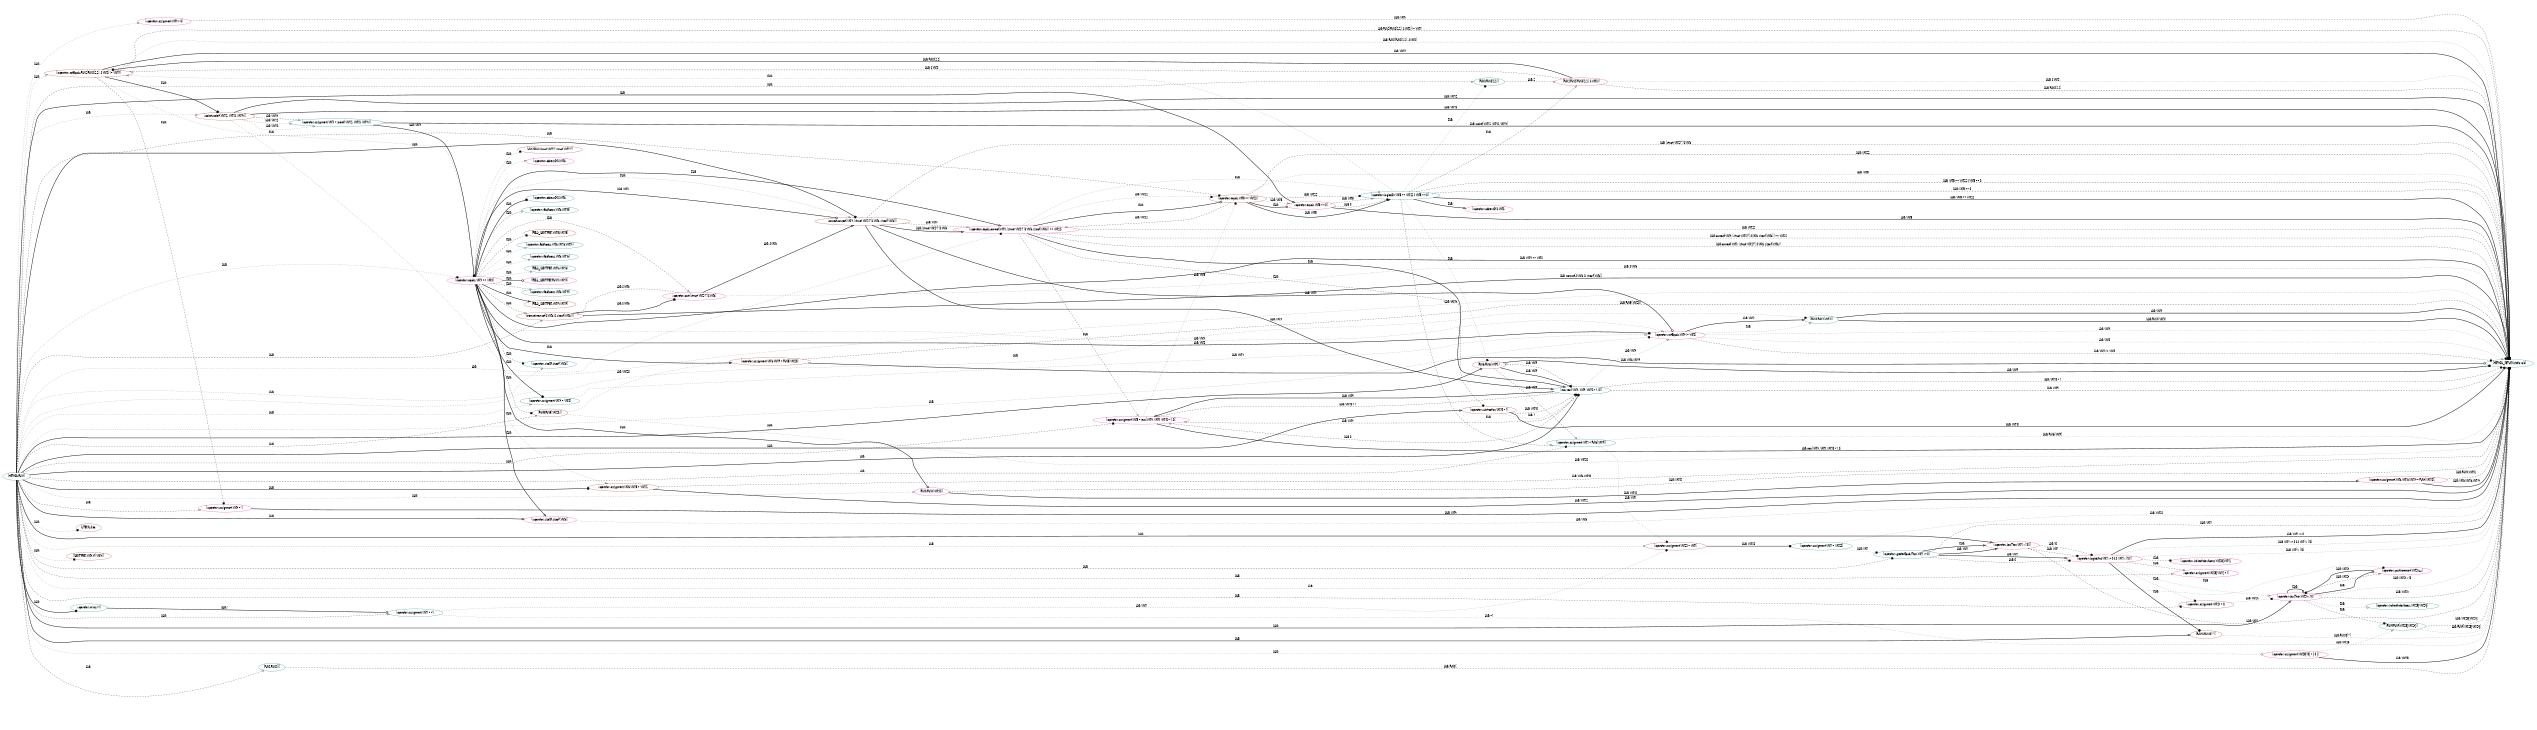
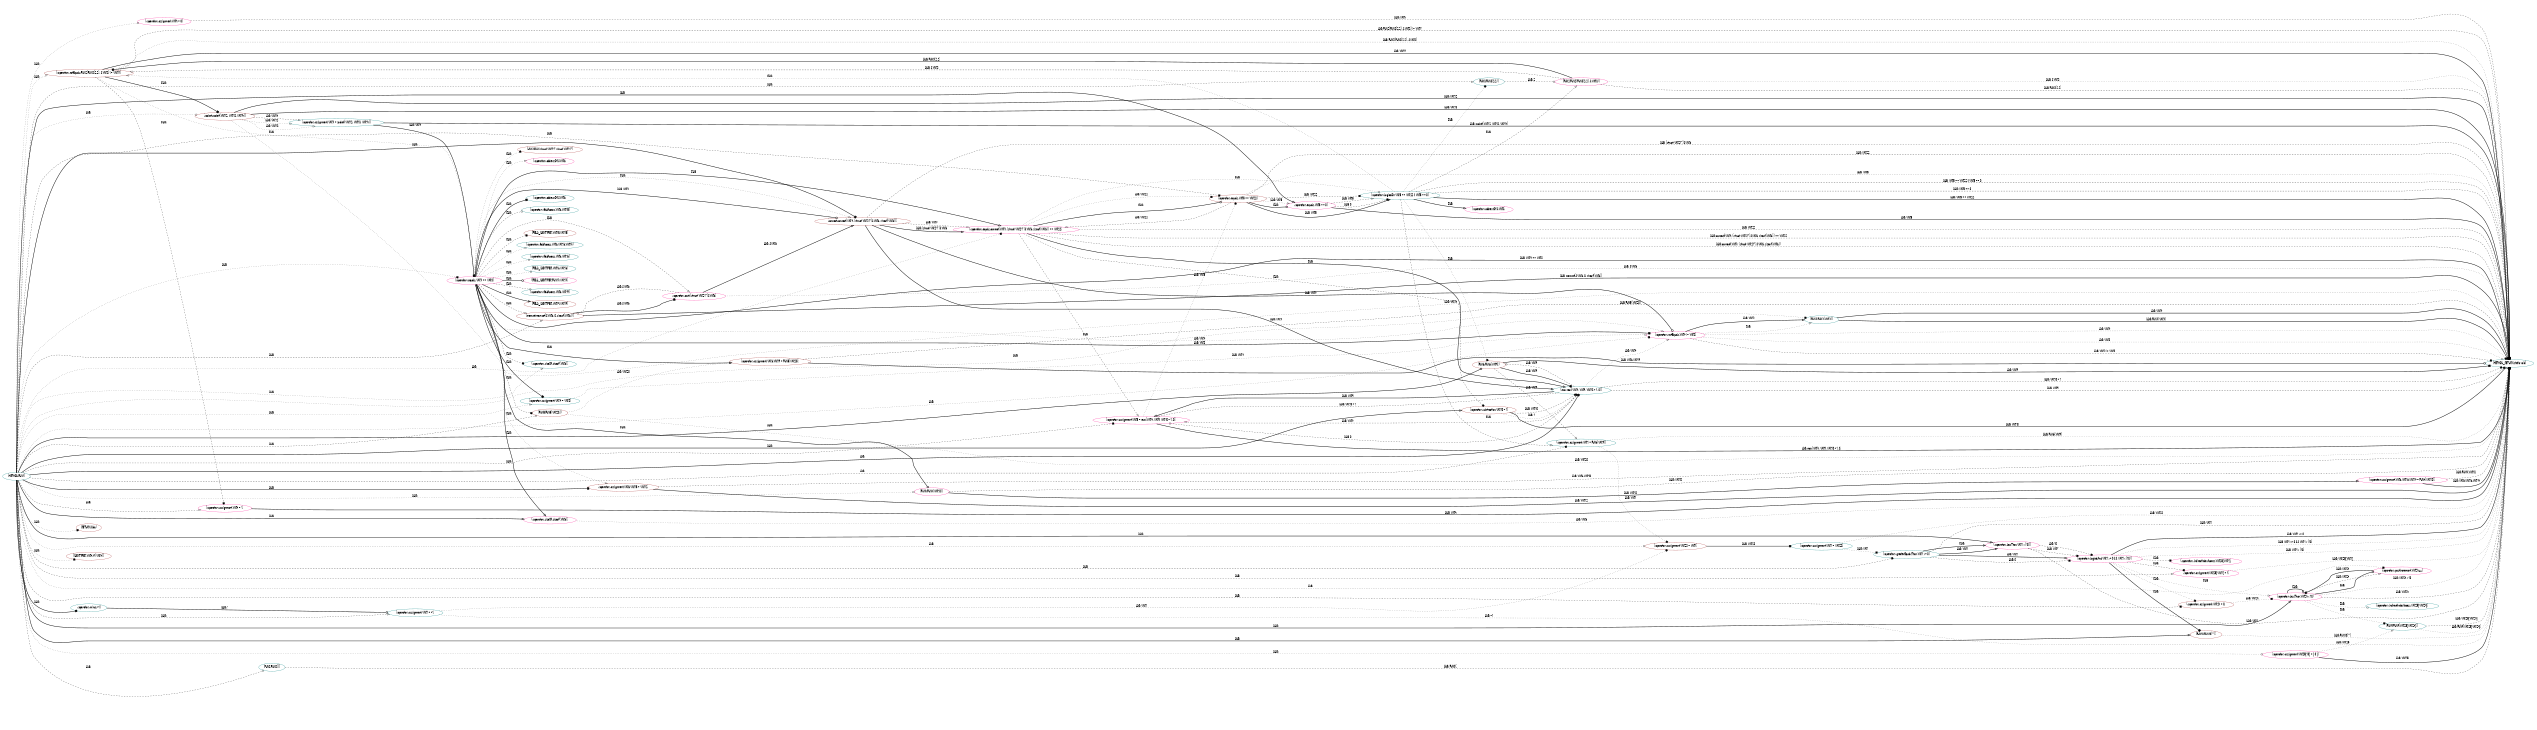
(89, 528) -> (89, 528)
none -> (2450, 559)
(2155, 566) -> (2155, 566)
(2343, 614) -> (2343, 614)
